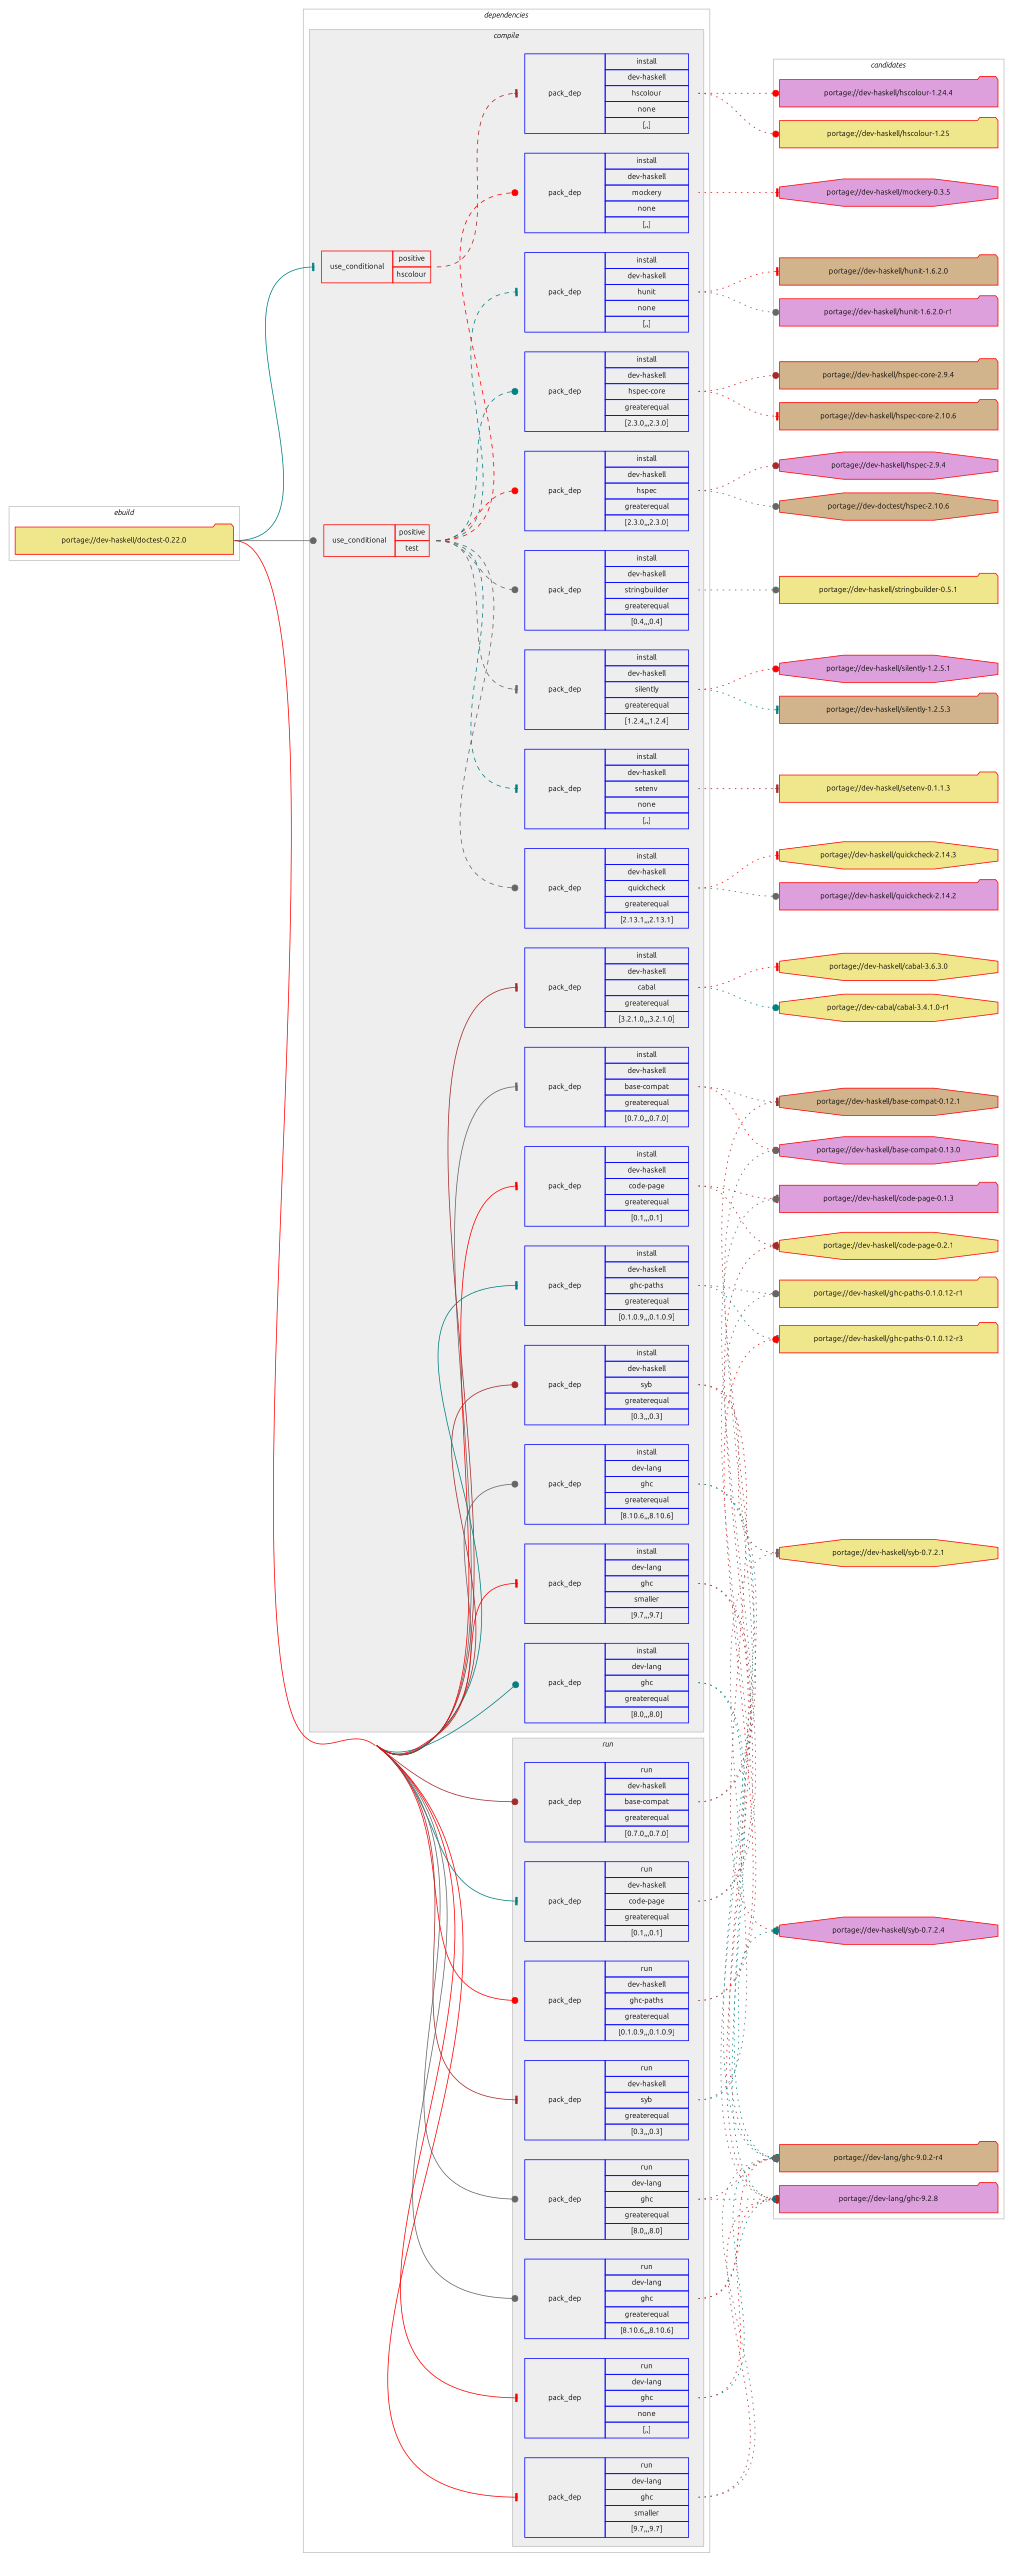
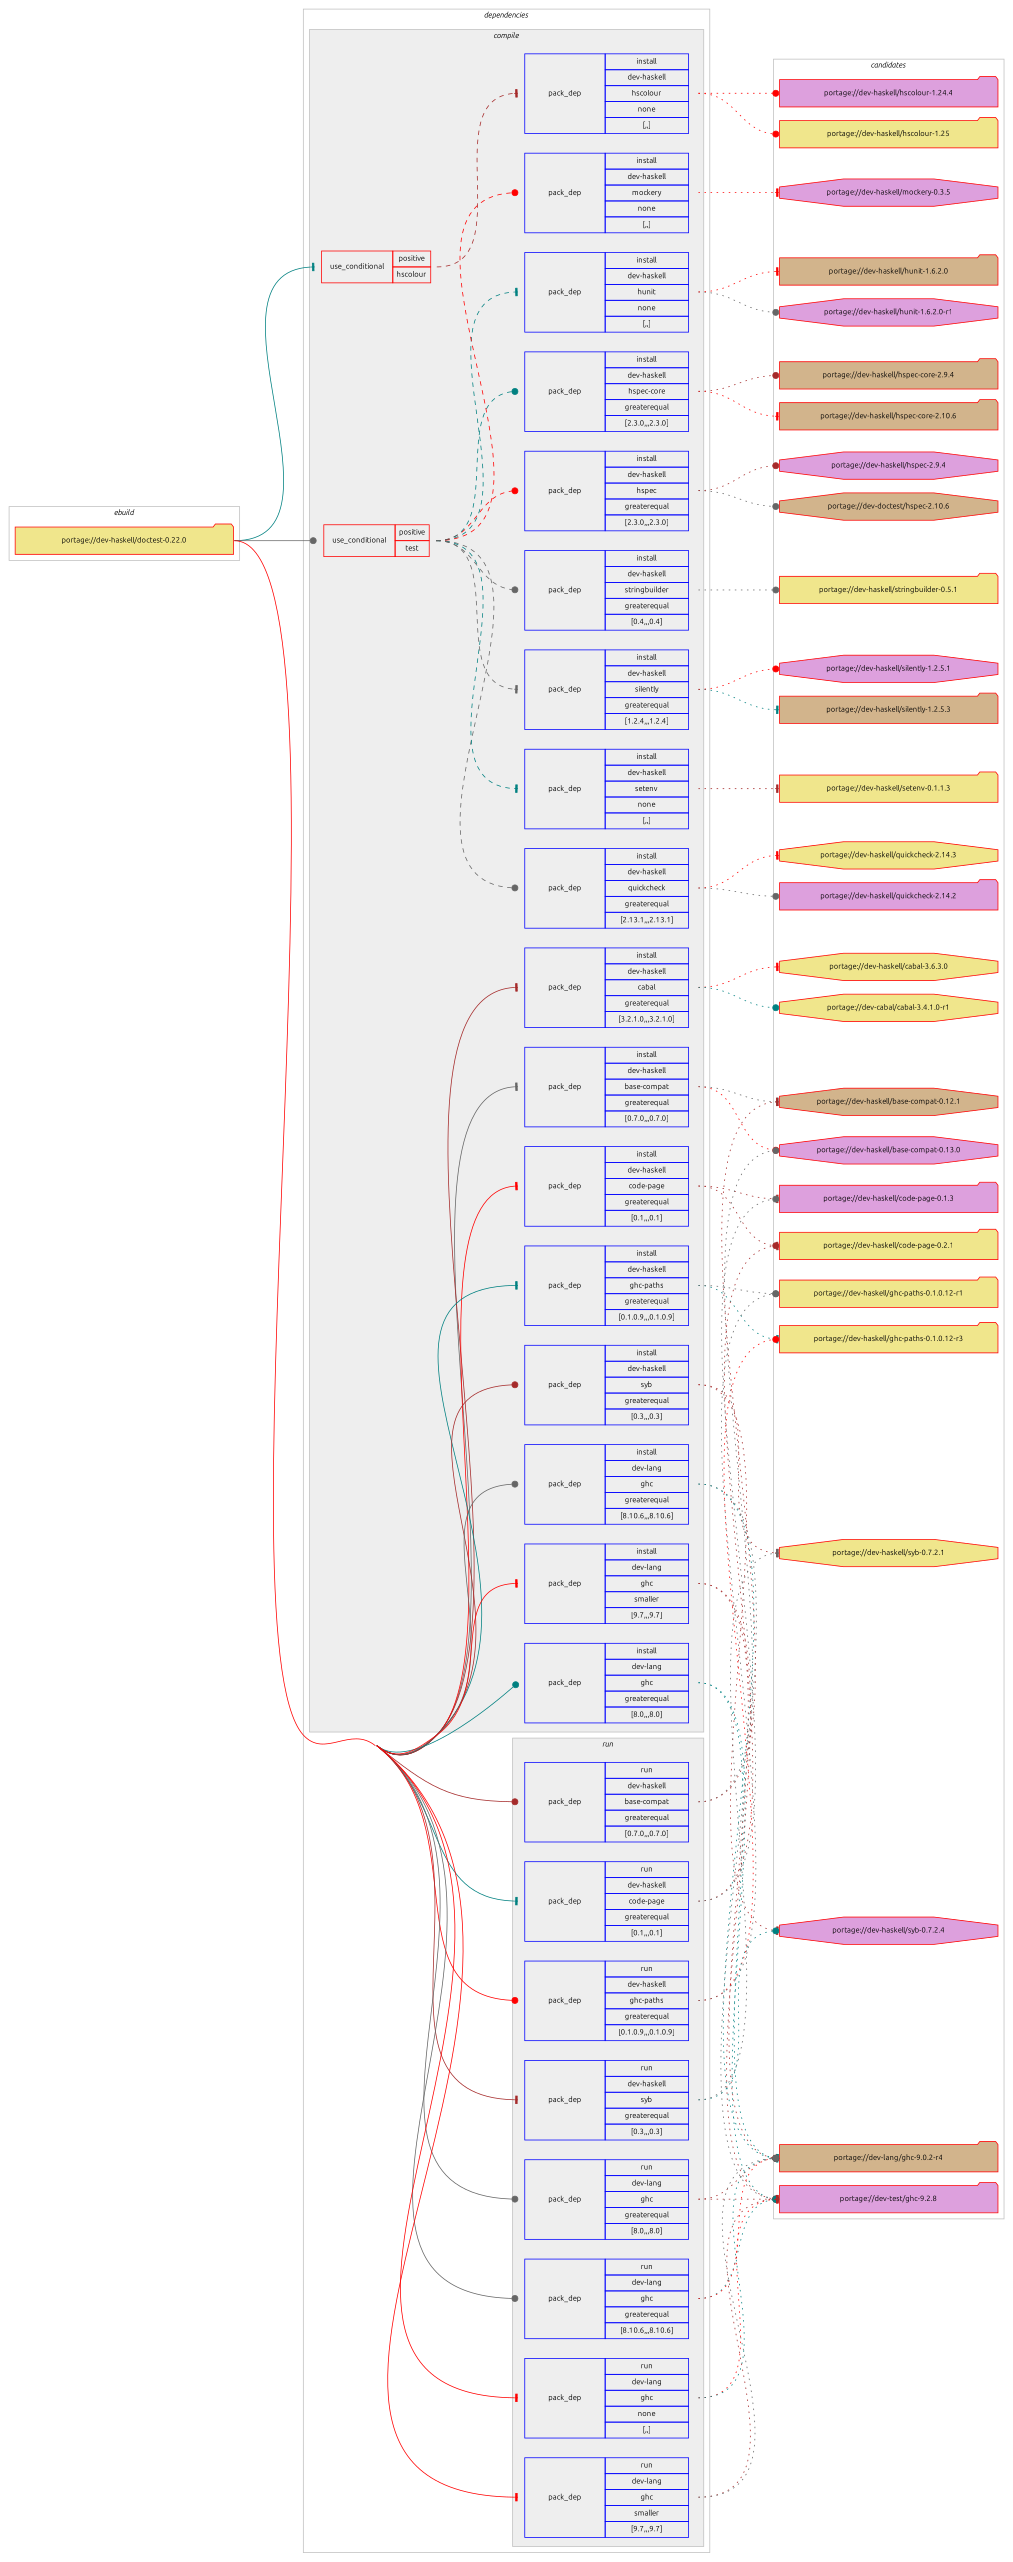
(889, 312) -> (889, 312)
(889, 1246) -> (889, 1246)
(889, 2199) -> (889, 2199)
